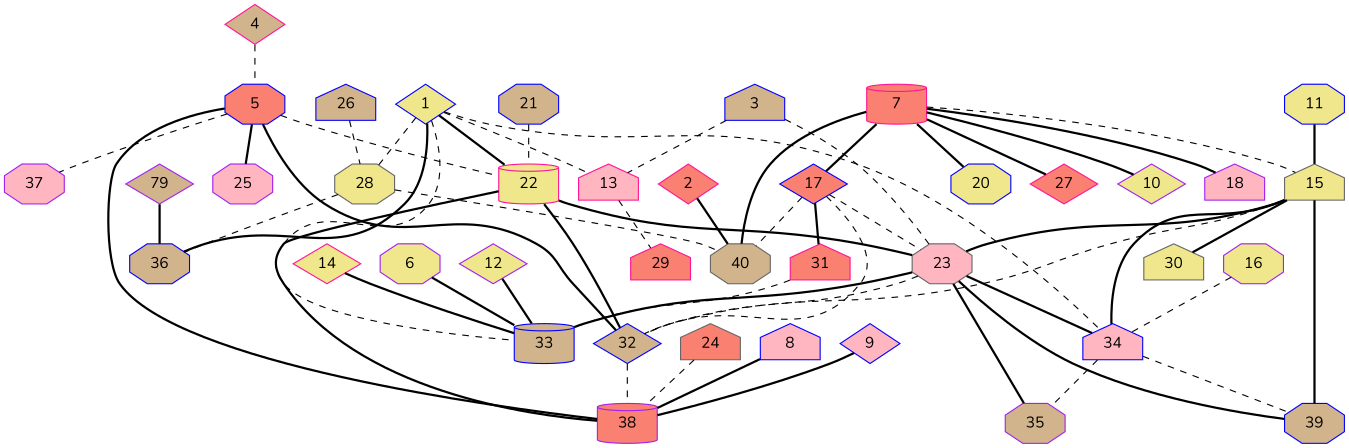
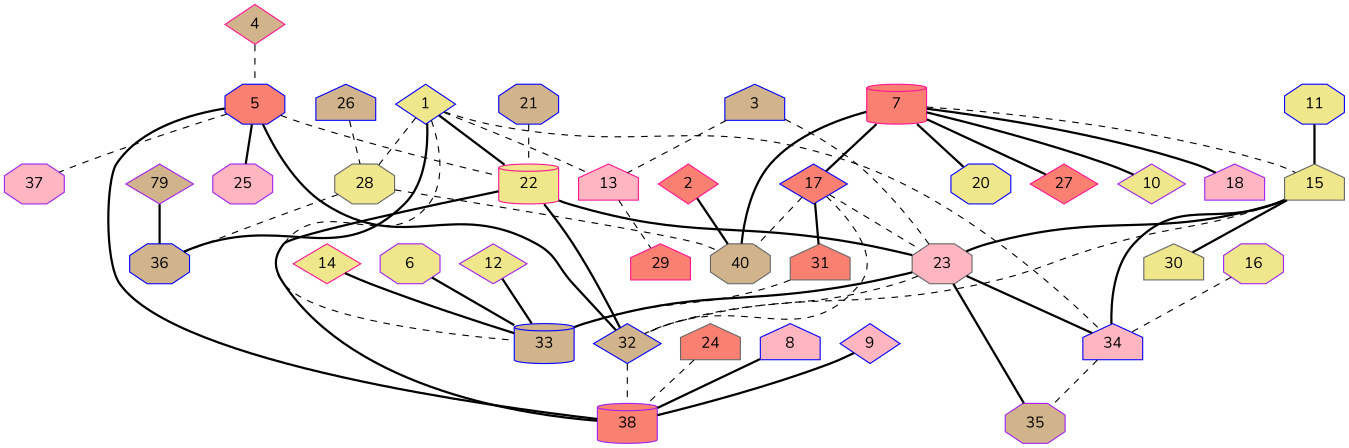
(820, 264) -> (820, 264)
(1314, 423) -> none
